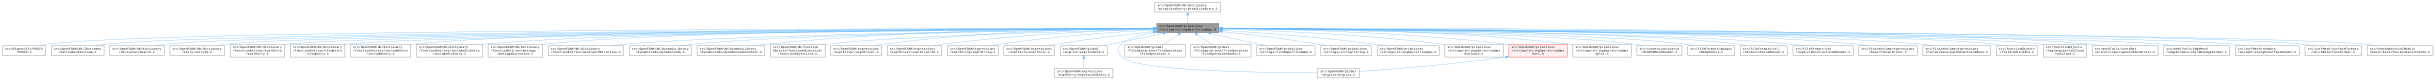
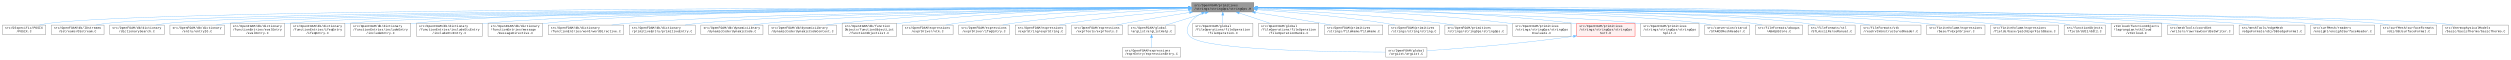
(1188, 19) -> (937, 13)
(856, 51) -> (928, 30)
(914, 51) -> (984, 30)
(2065, 51) -> (2136, 30)
